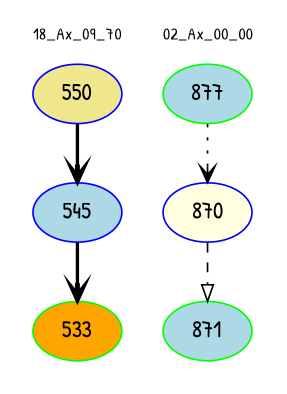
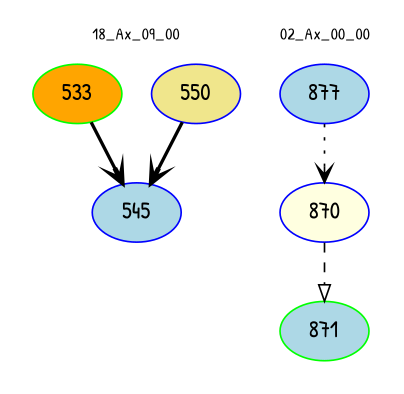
(78, 35) -> (137, 35)
(208, 94) -> (325, 94)
(77, 264) -> (103, 146)
